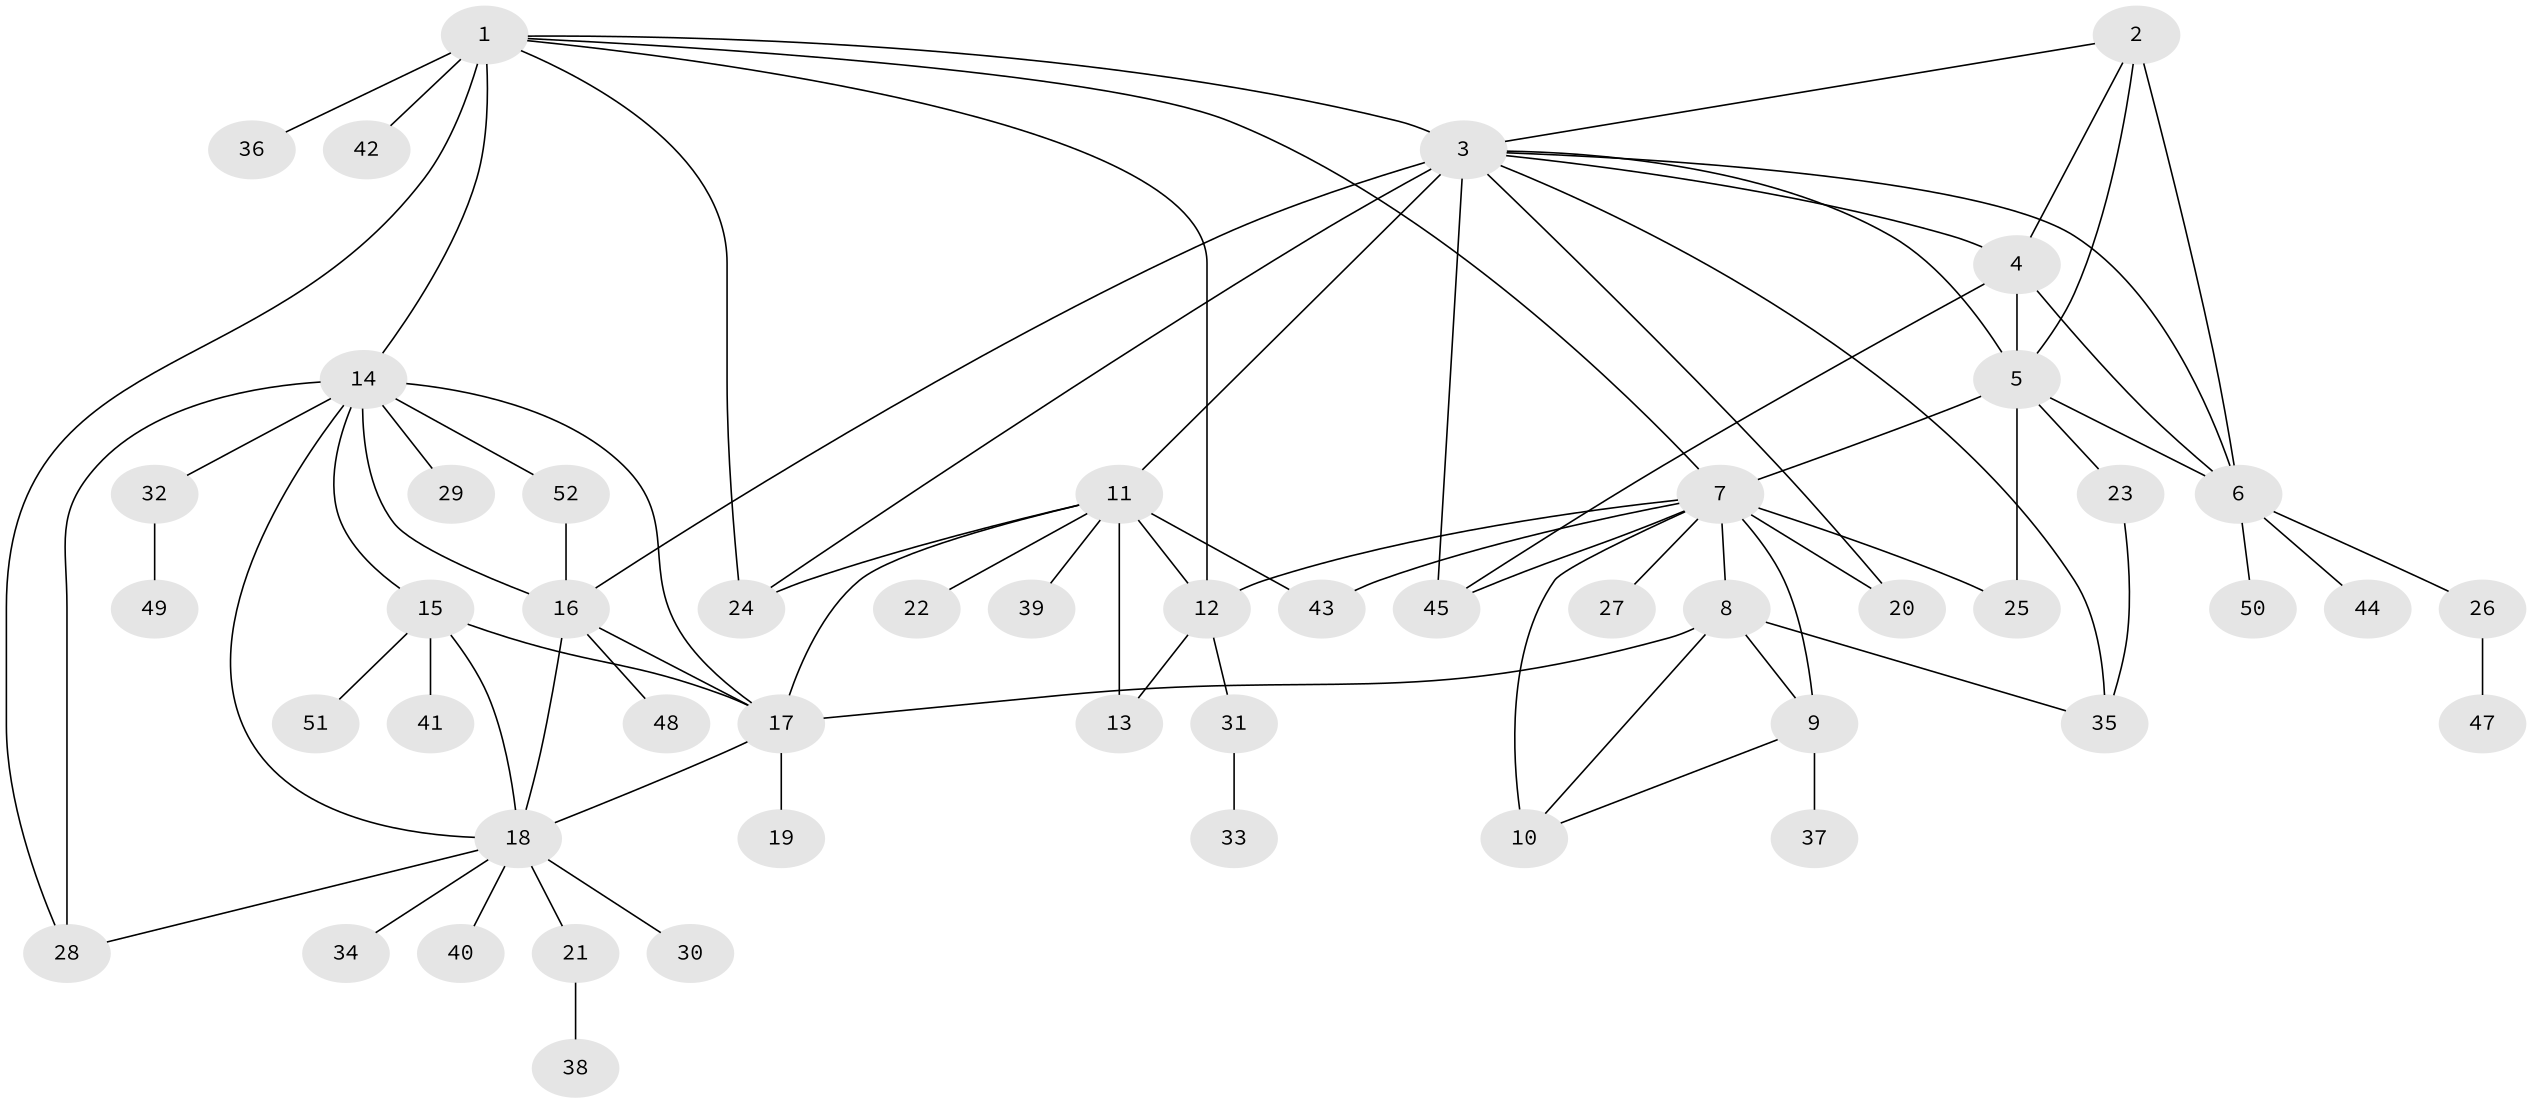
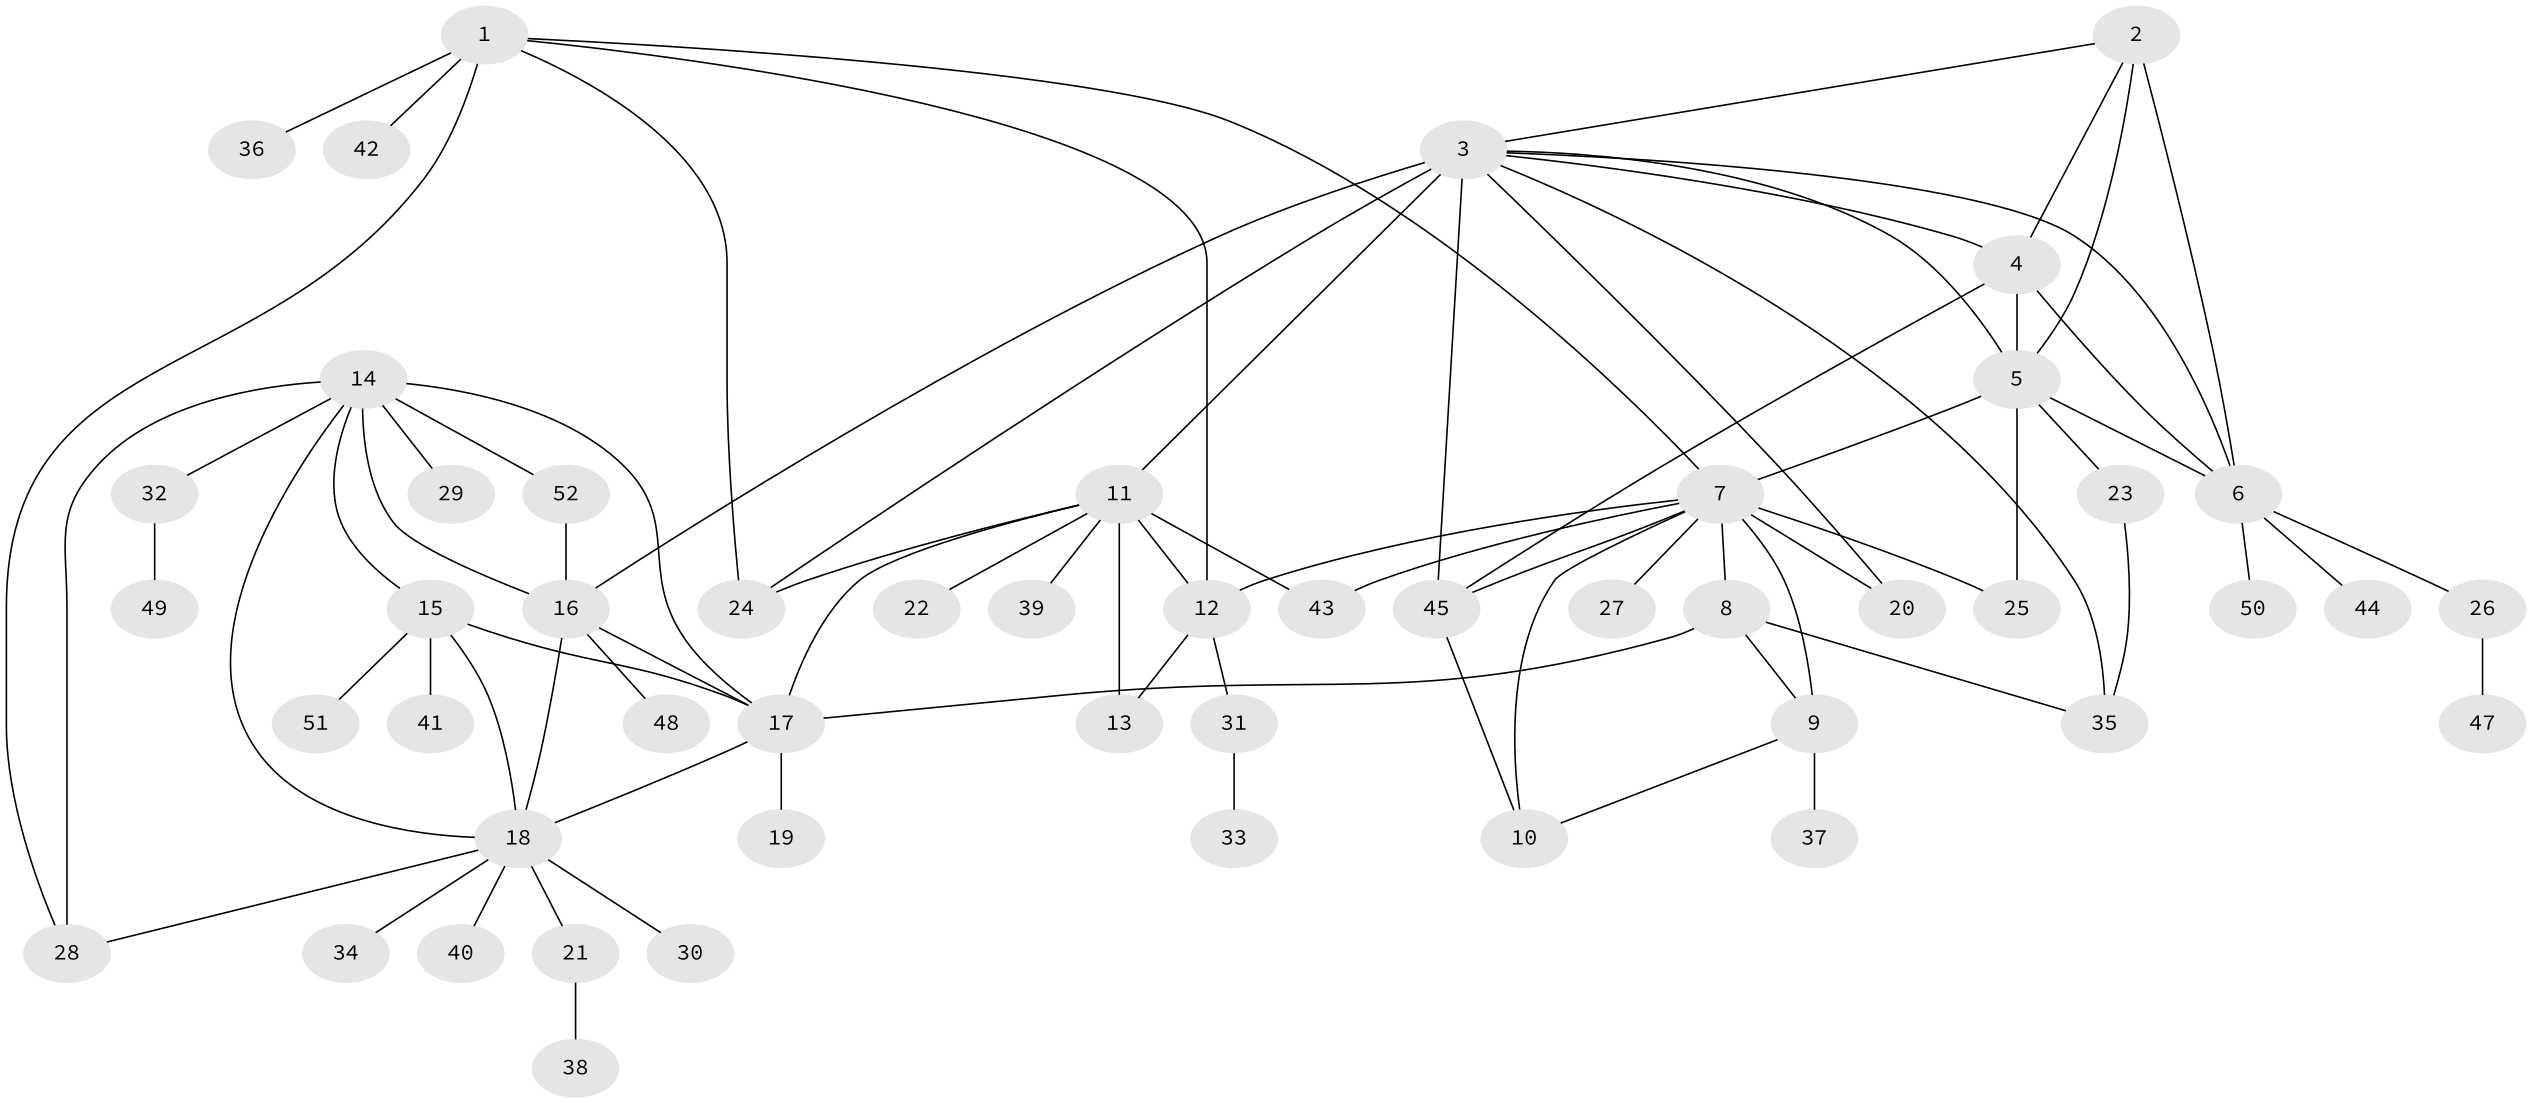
(982, 56) -> none
(462, 218) -> none
(1625, 724) -> (1480, 724)
